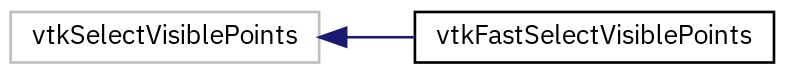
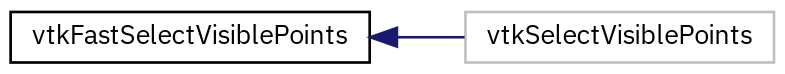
(381, 37) -> (431, 37)
